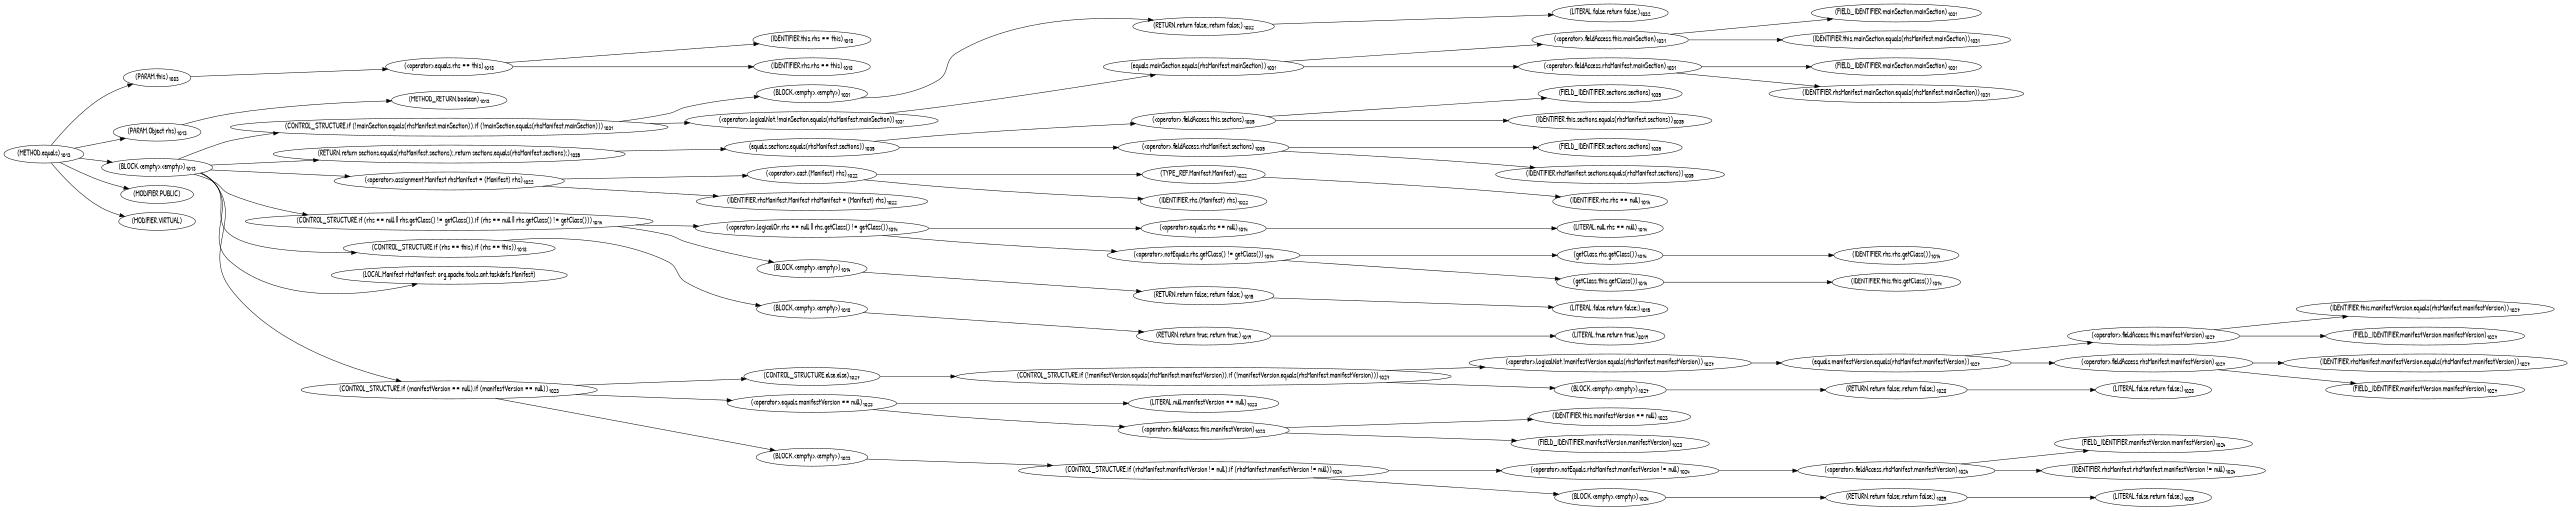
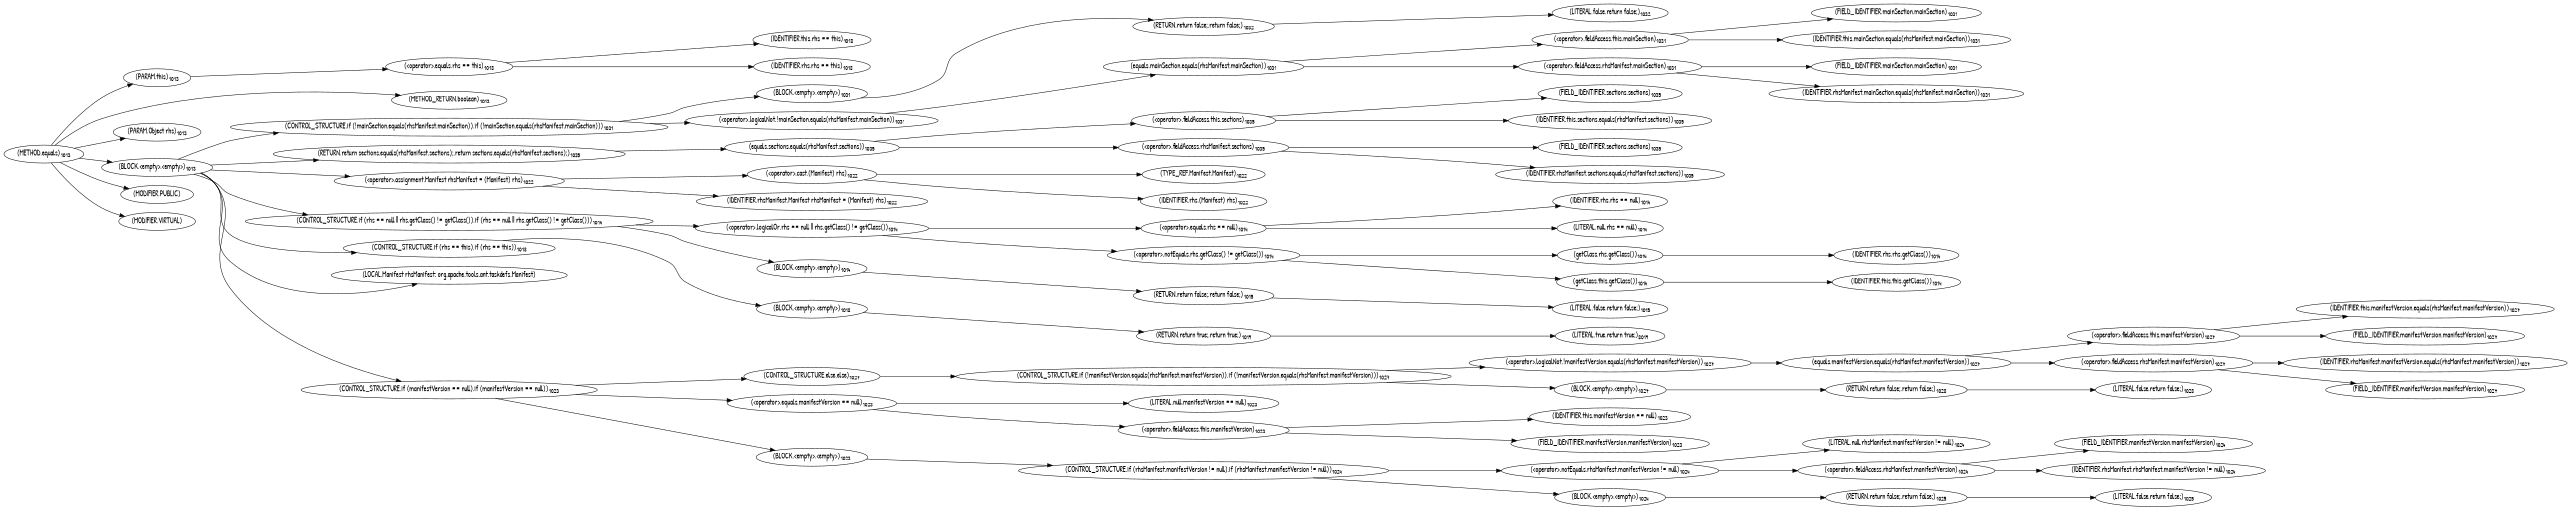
(174, 77) -> (174, 77)
(284, 107) -> (220, 96)
(1679, 120) -> (1679, 120)
(1409, 185) -> (1410, 218)
none -> (1896, 444)
